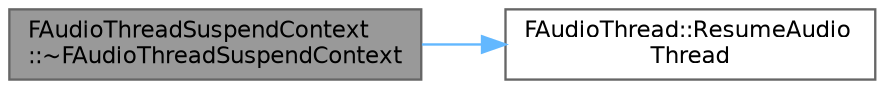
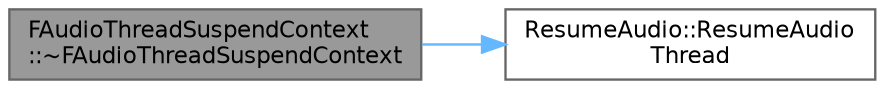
(690, 44) -> (690, 44)
